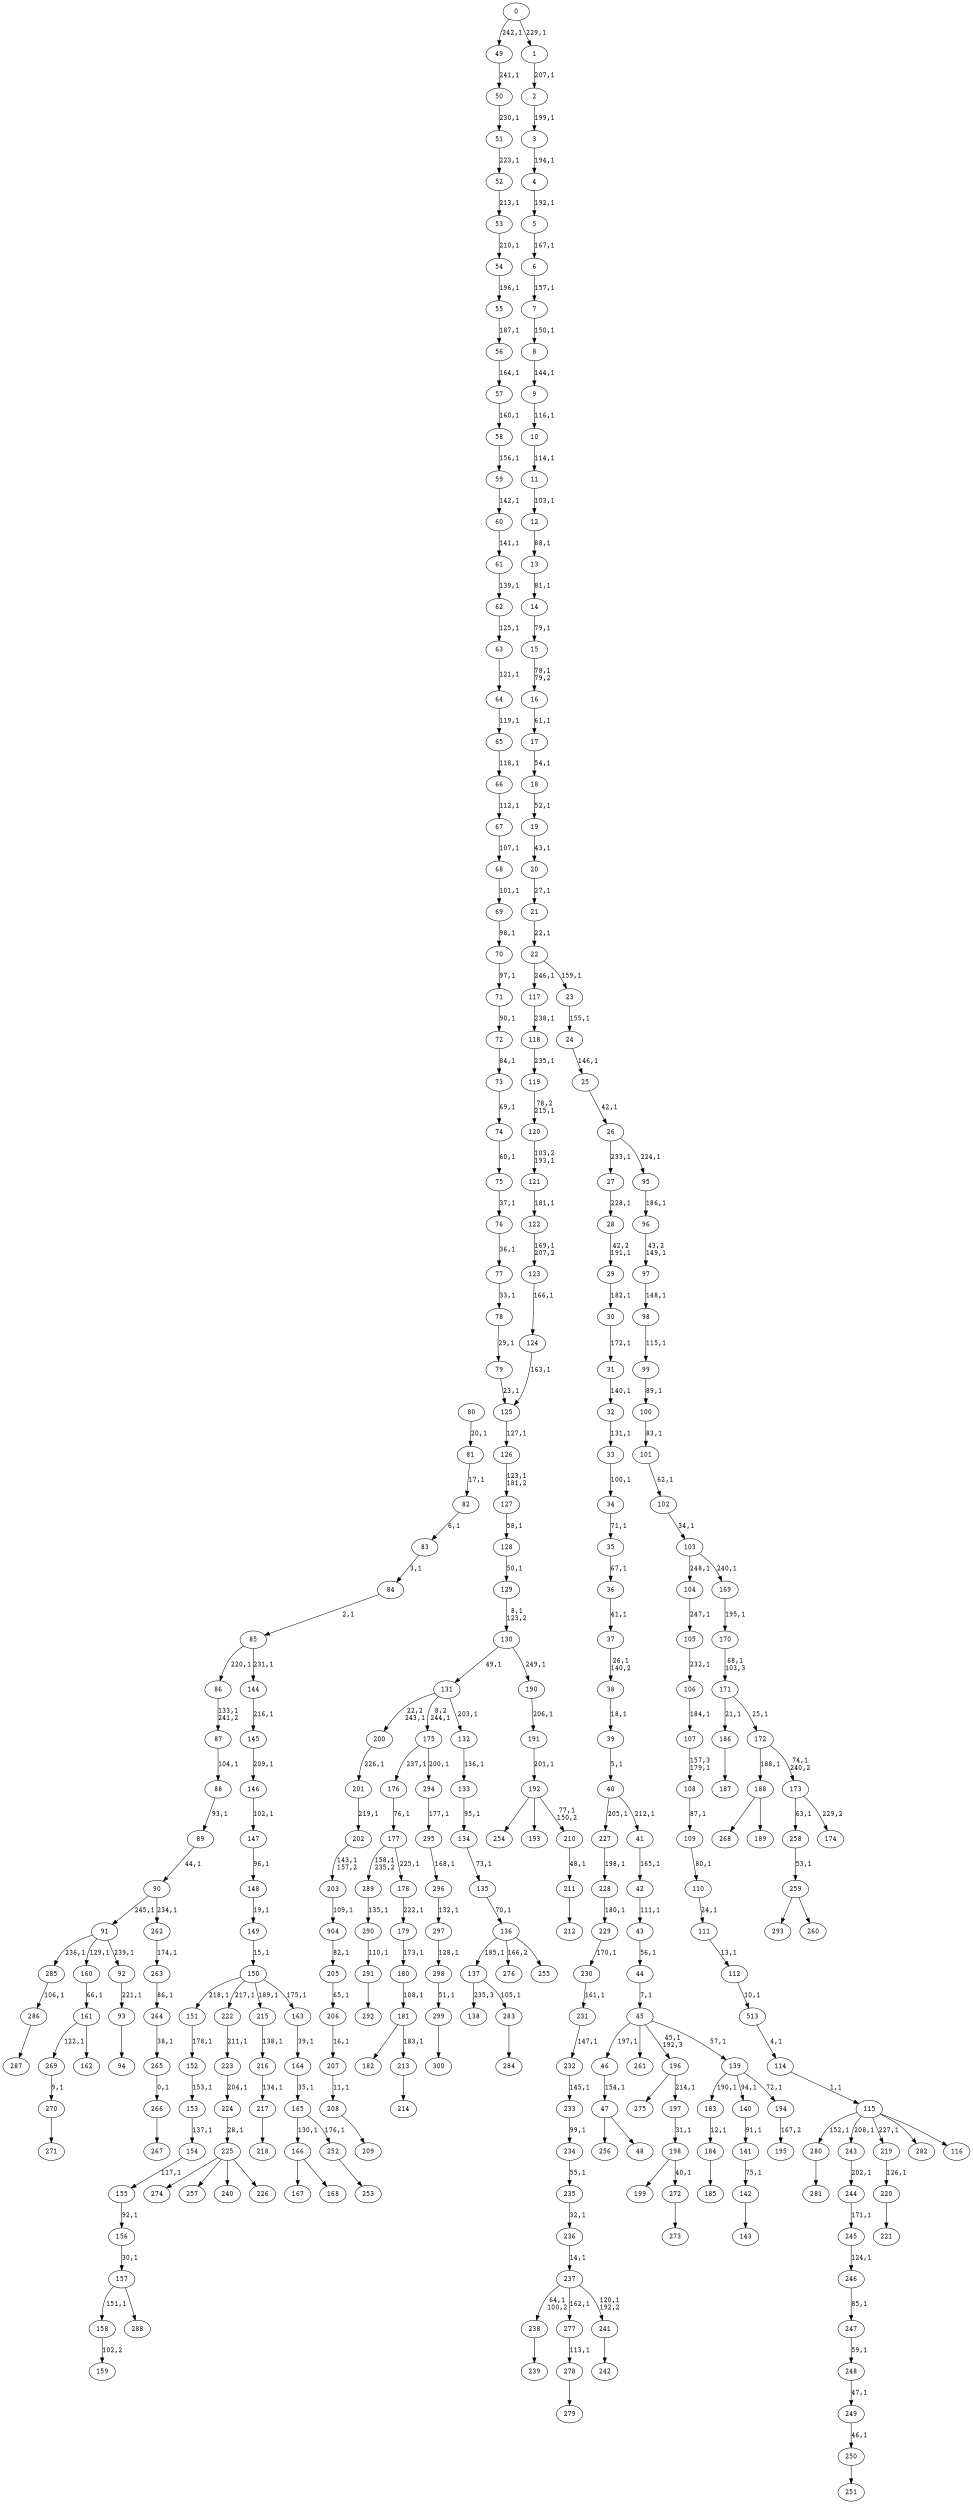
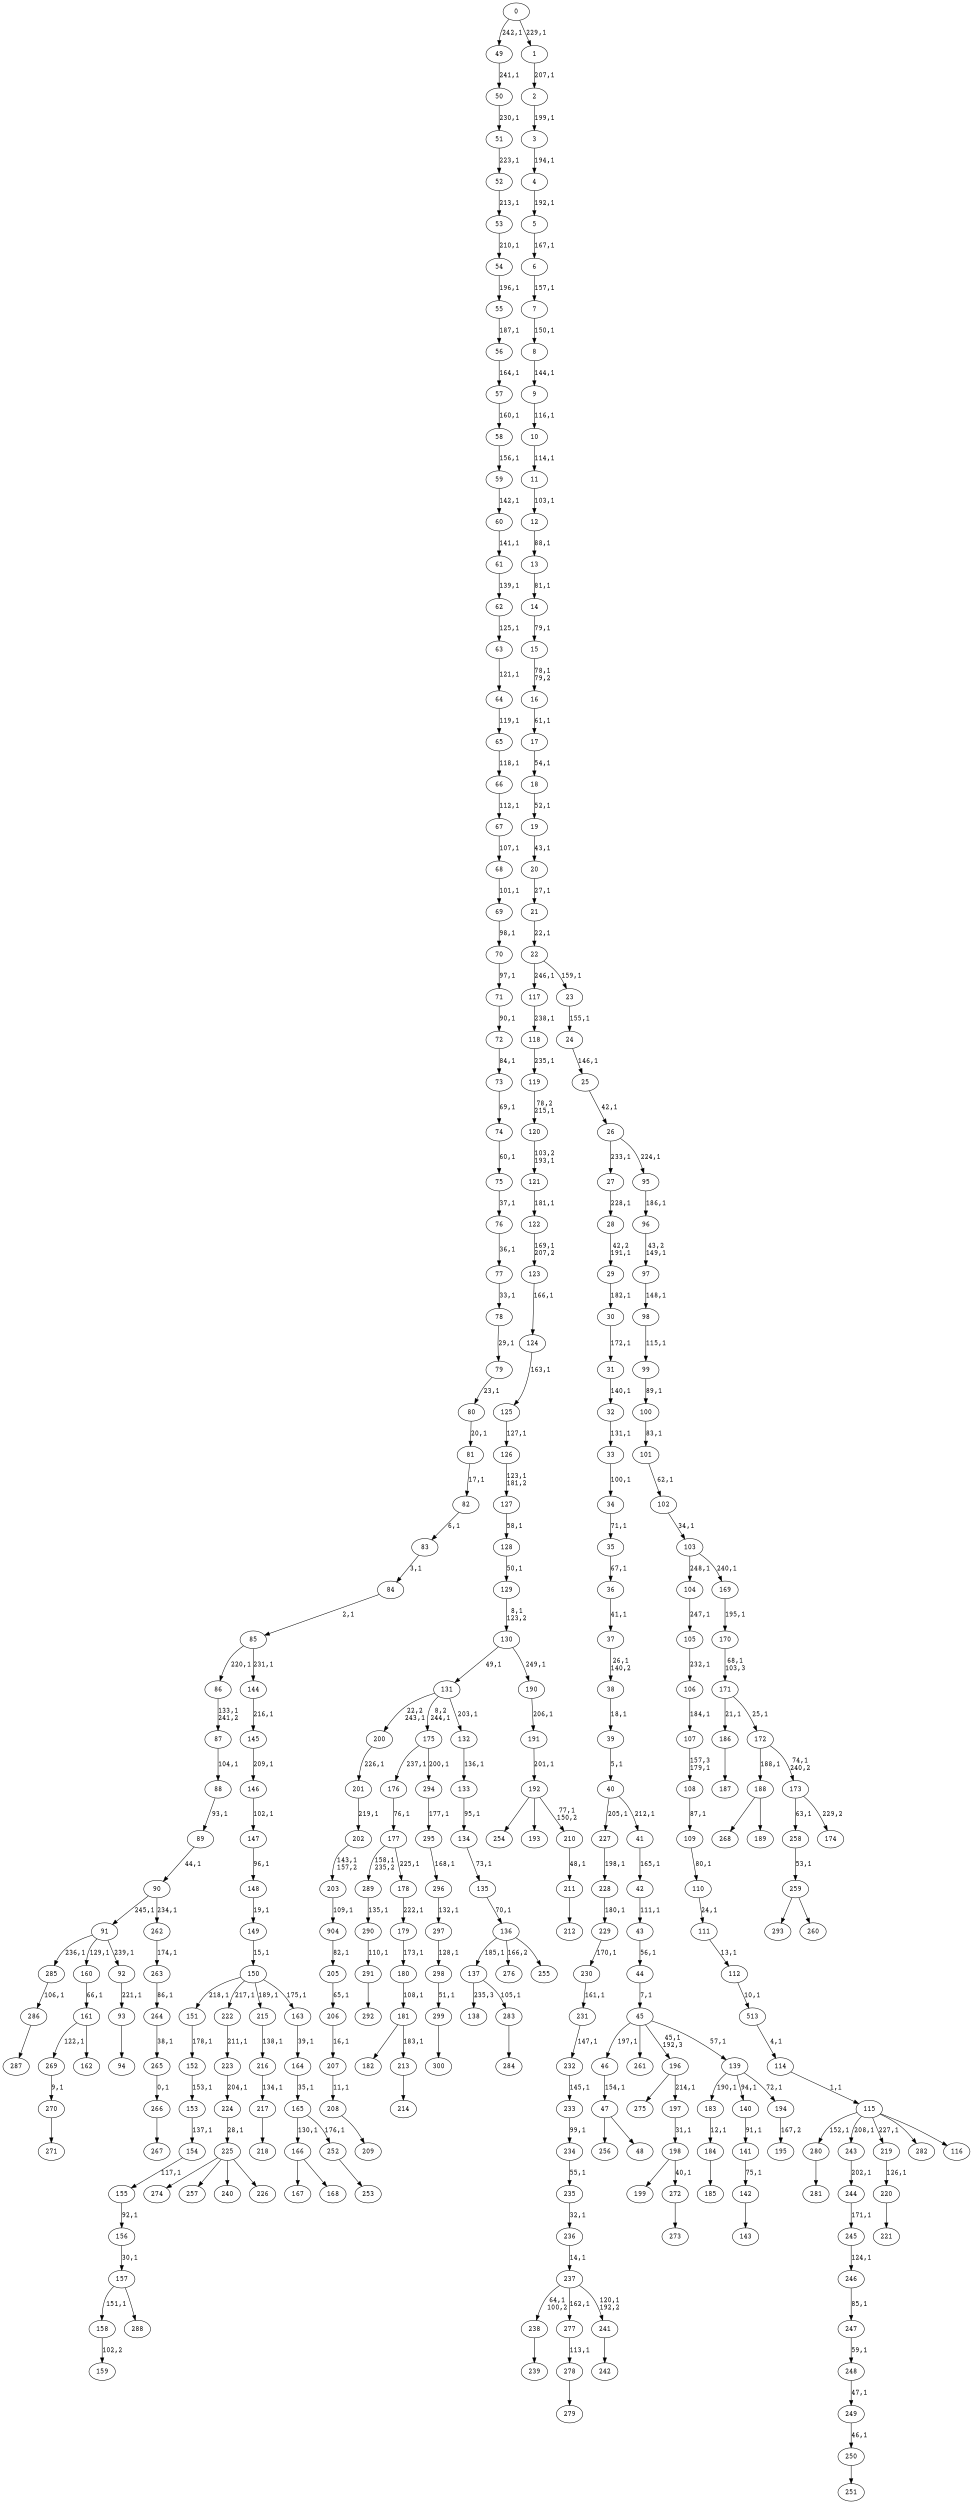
(502, 1389) -> (483, 1388)
